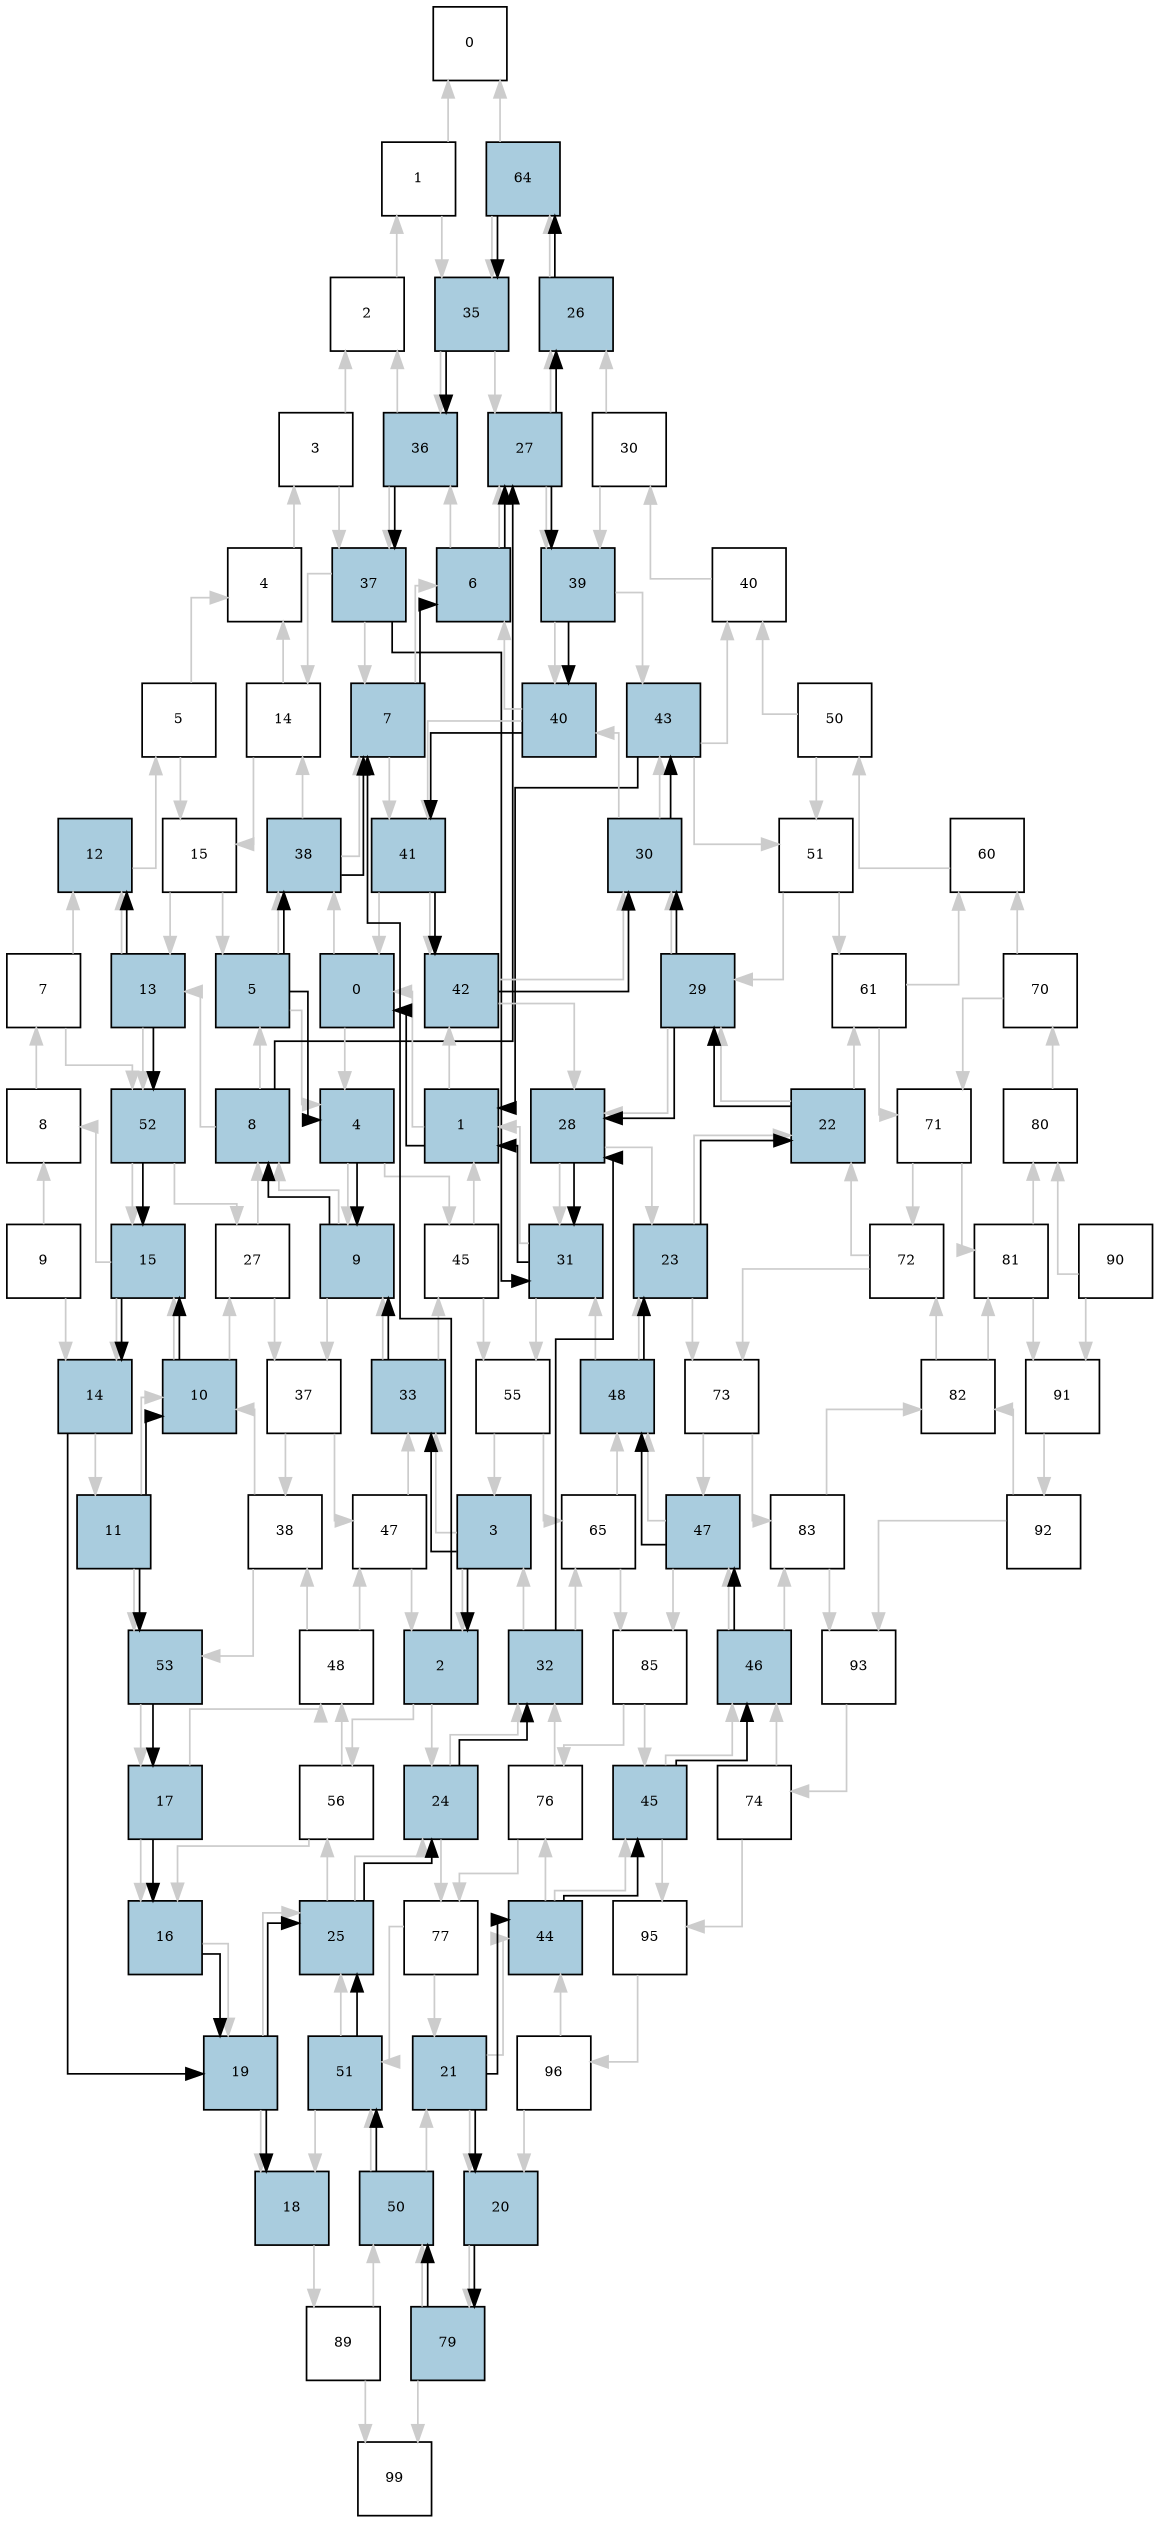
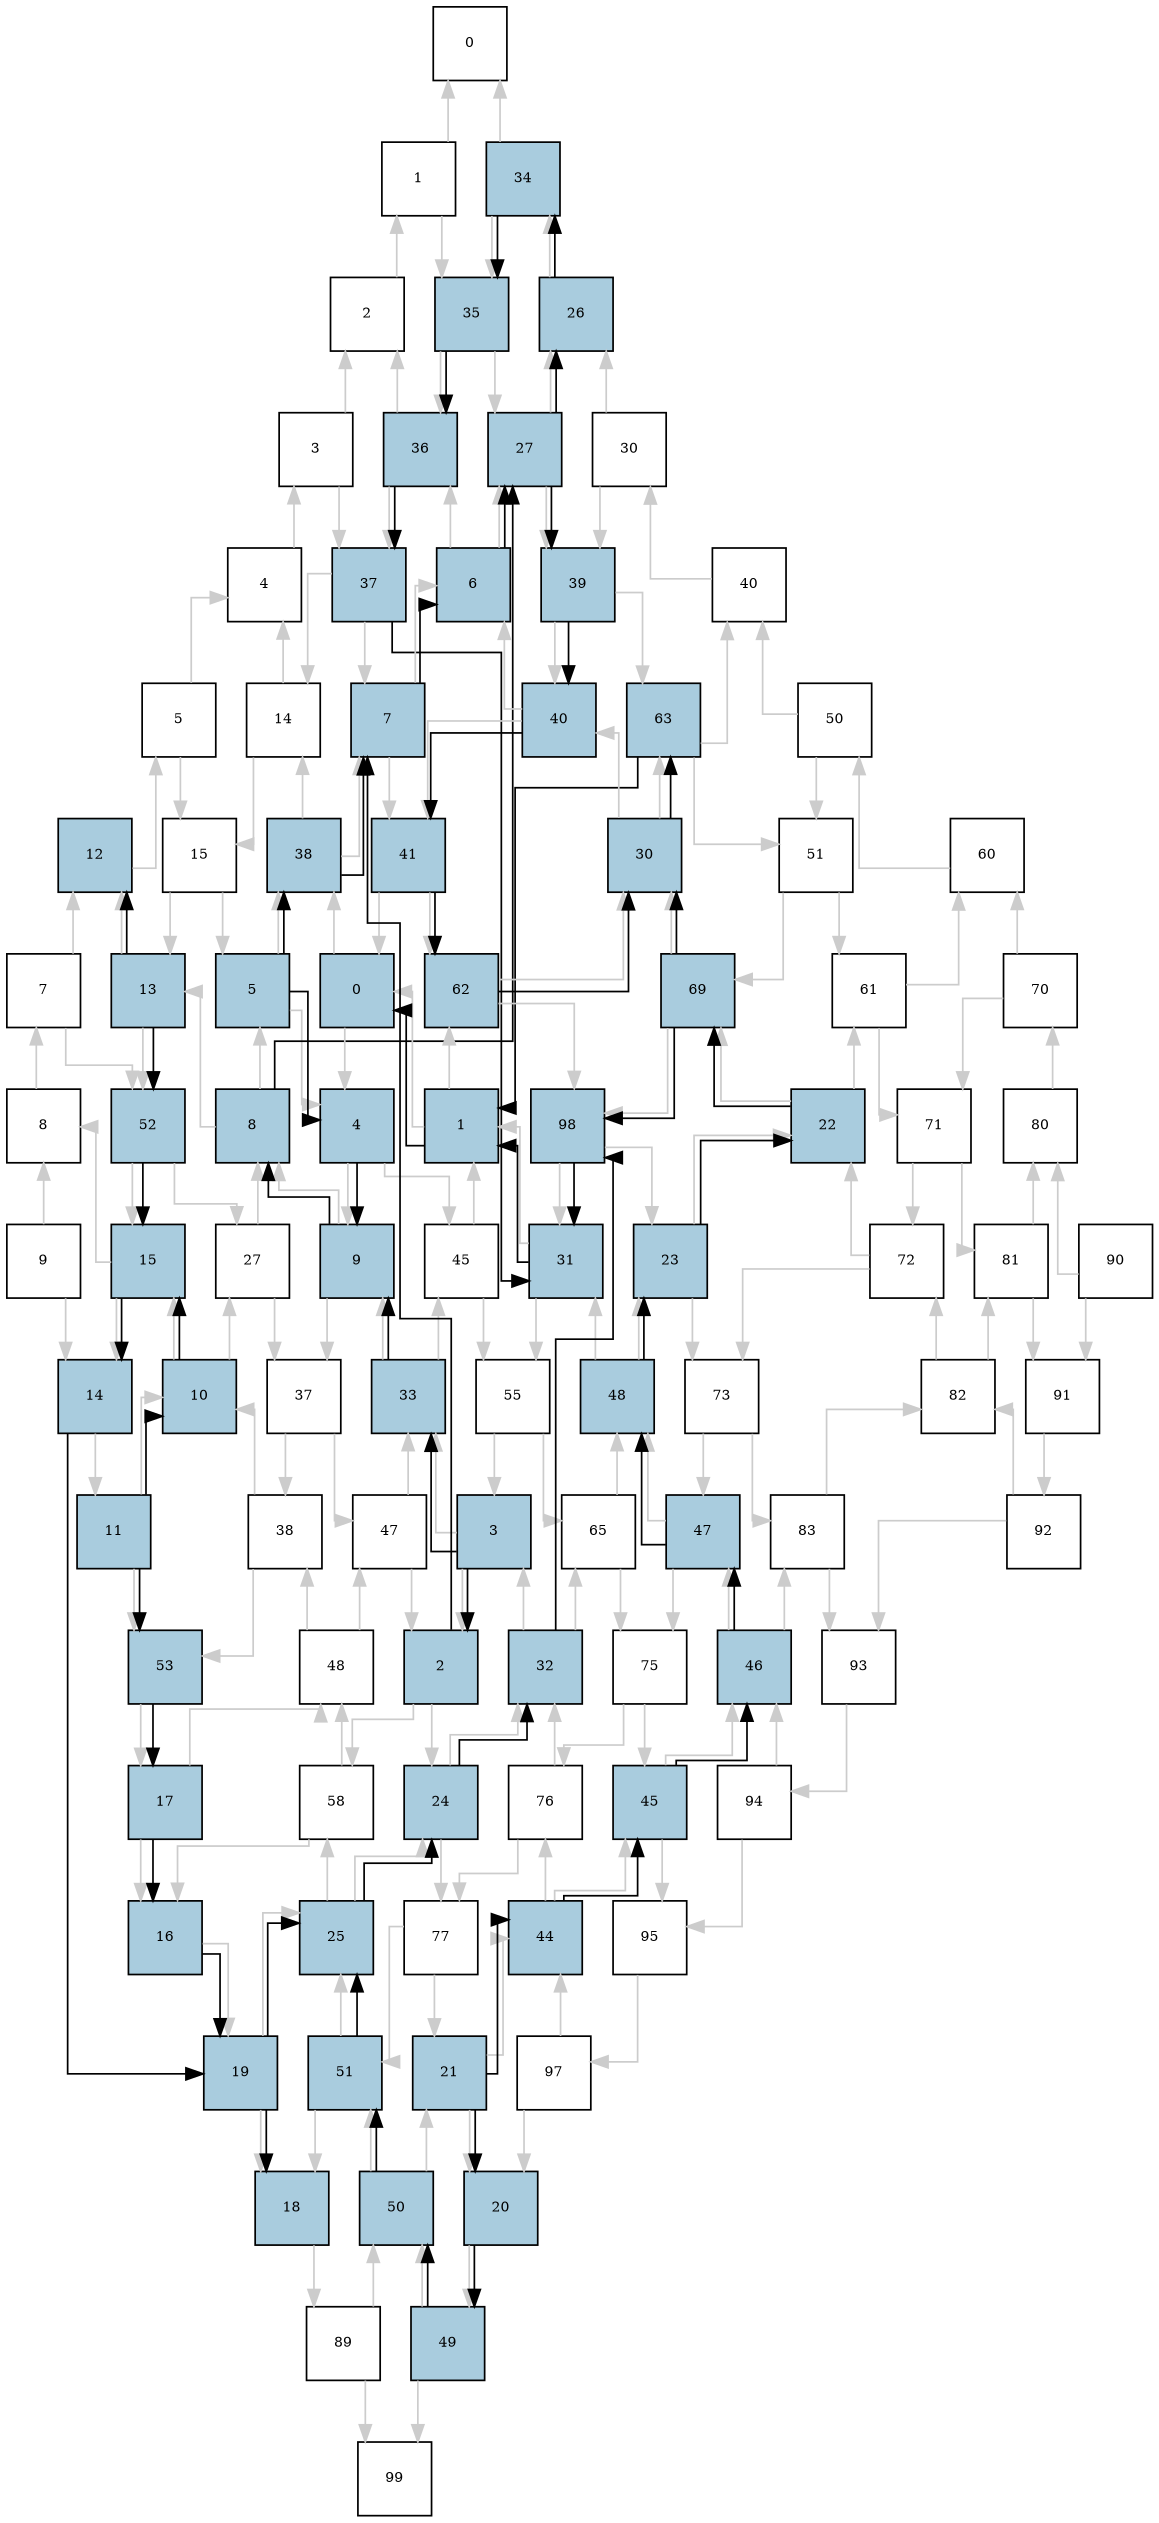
(523, 179) -> (523, 179)
(664, 720) -> (664, 720)
(462, 991) -> (462, 991)
(698, 991) -> (698, 991)
(568, 1126) -> (568, 1126)
(650, 1667) -> (650, 1667)
(337, 1802) -> (337, 1802)
(754, 1802) -> (754, 1802)
(554, 2073) -> (554, 2073)
(448, 2344) -> (448, 2344)
